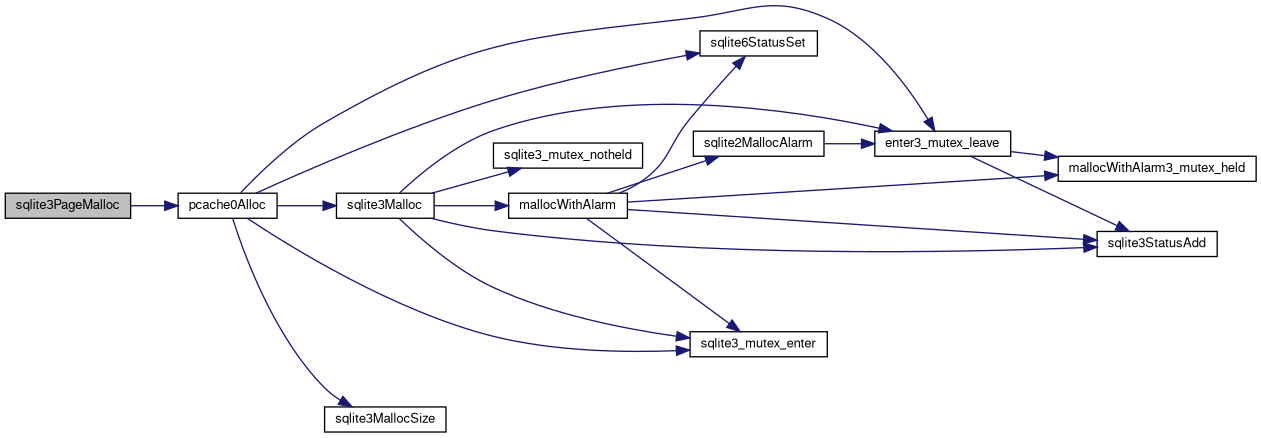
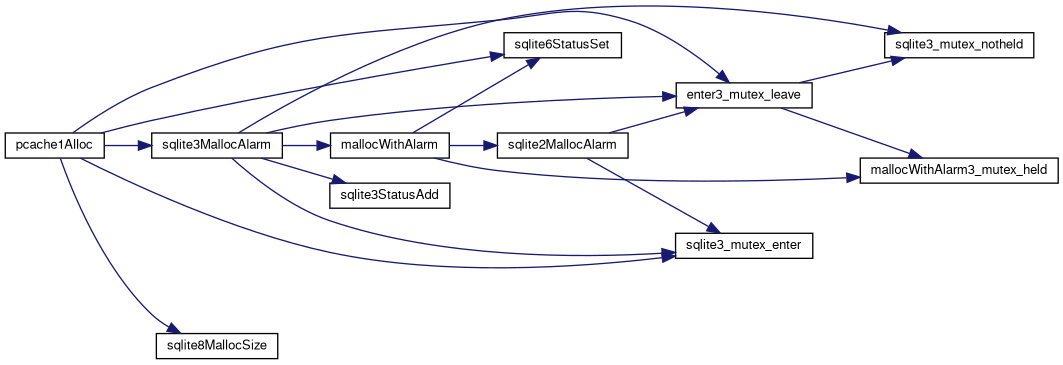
(1044, 191) -> (845, 72)
(68, 206) -> none
(228, 206) -> (55, 146)
(385, 206) -> (217, 146)
(856, 224) -> none
(658, 271) -> (648, 192)
(385, 419) -> (217, 346)
